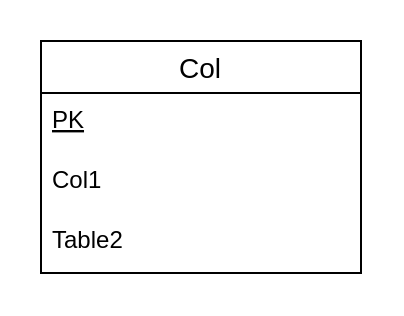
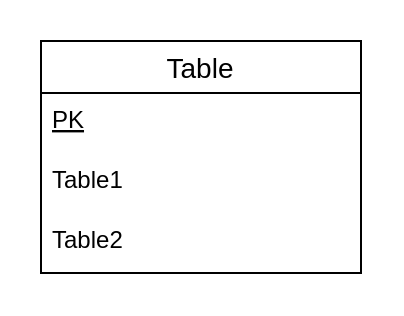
(200, 69) -> (200, 69)
(76, 180) -> (89, 180)
